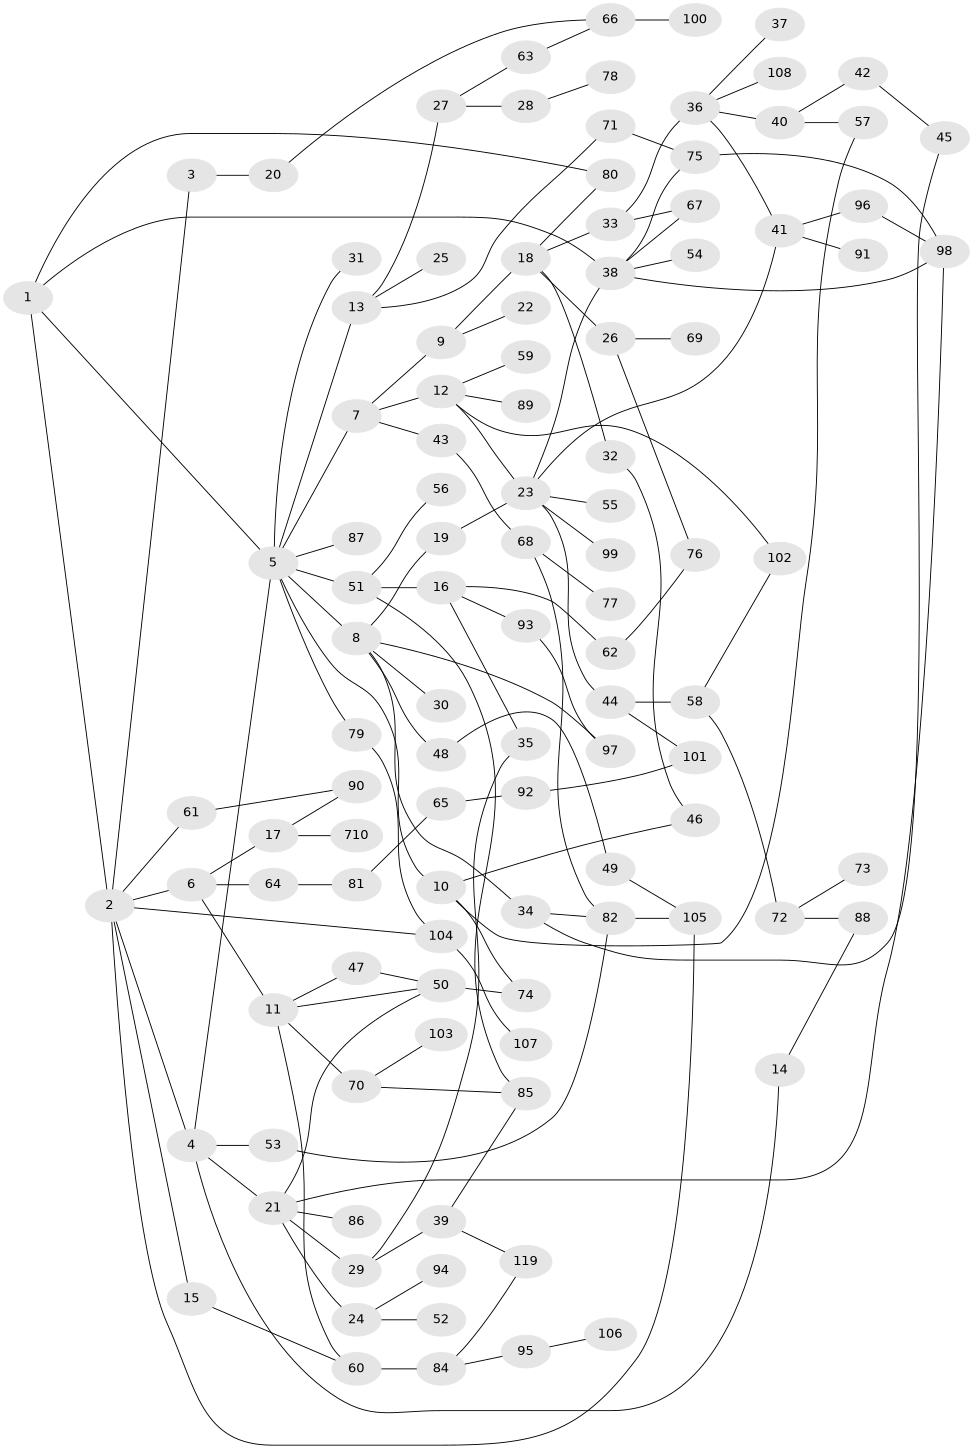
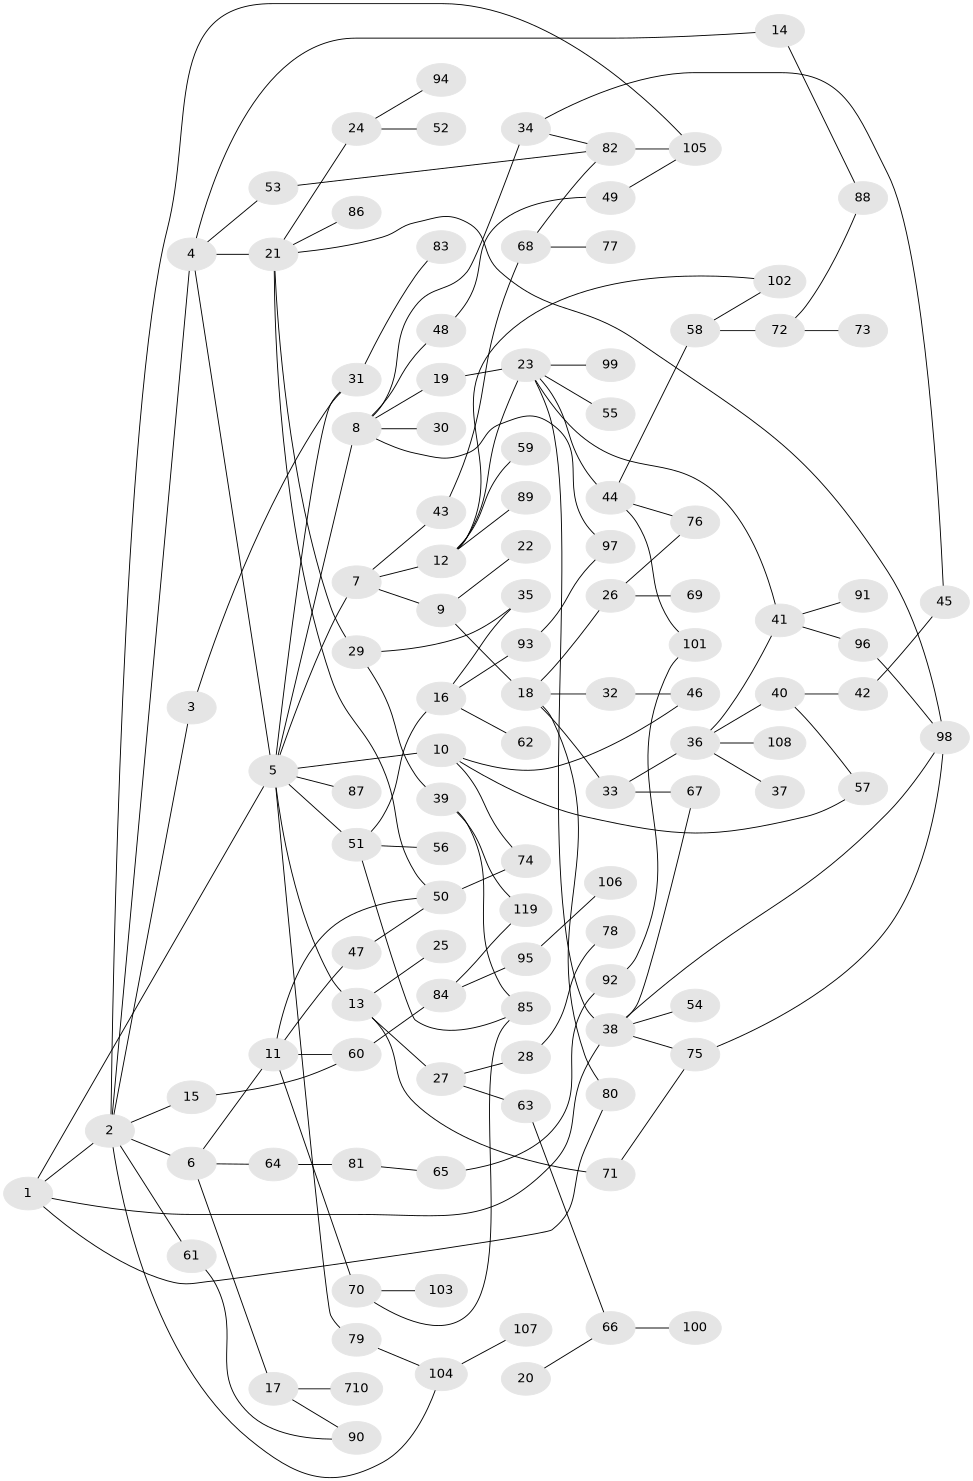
(233, 175) -> (257, 536)
none -> (441, 247)
(653, 609) -> (653, 510)
